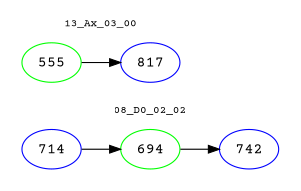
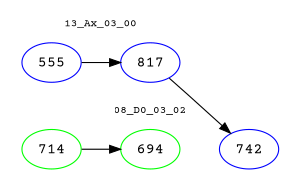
(52, 63) -> (52, 63)
(150, 110) -> (150, 110)
(52, 149) -> (52, 149)
(194, 149) -> (201, 107)
